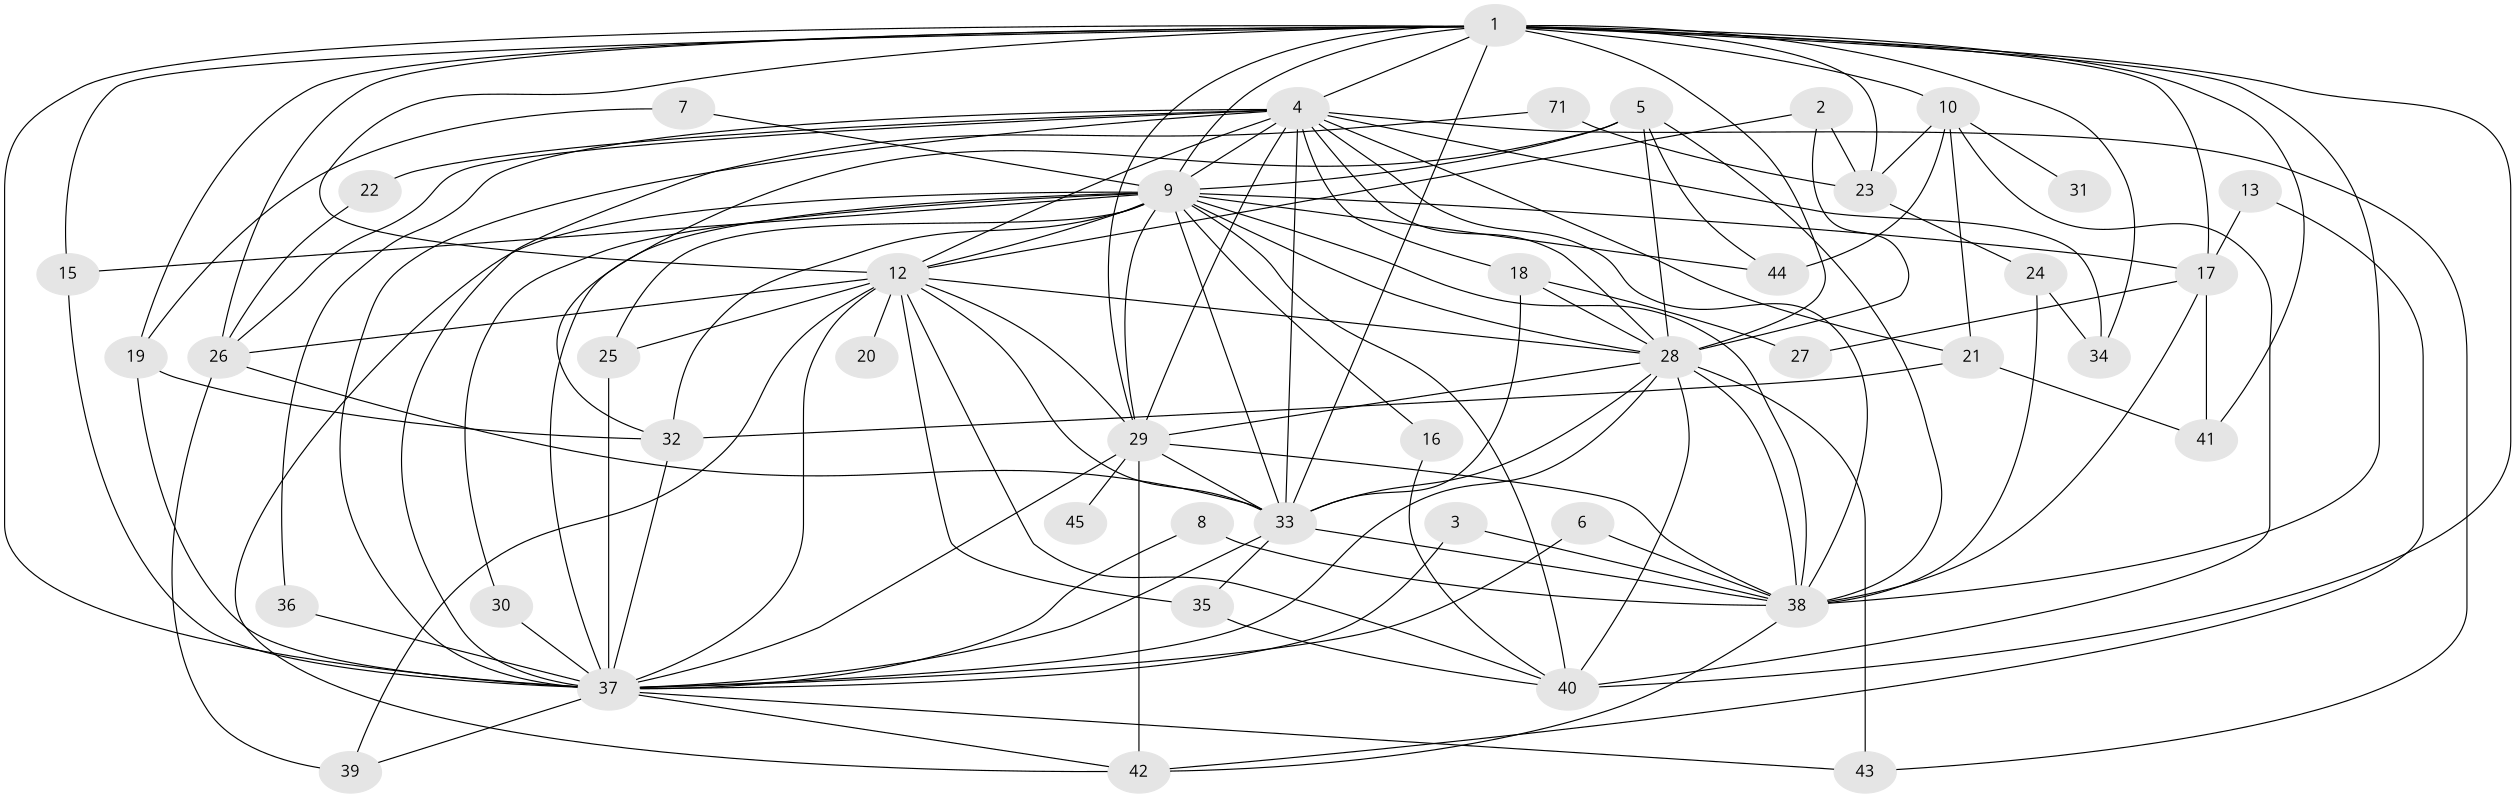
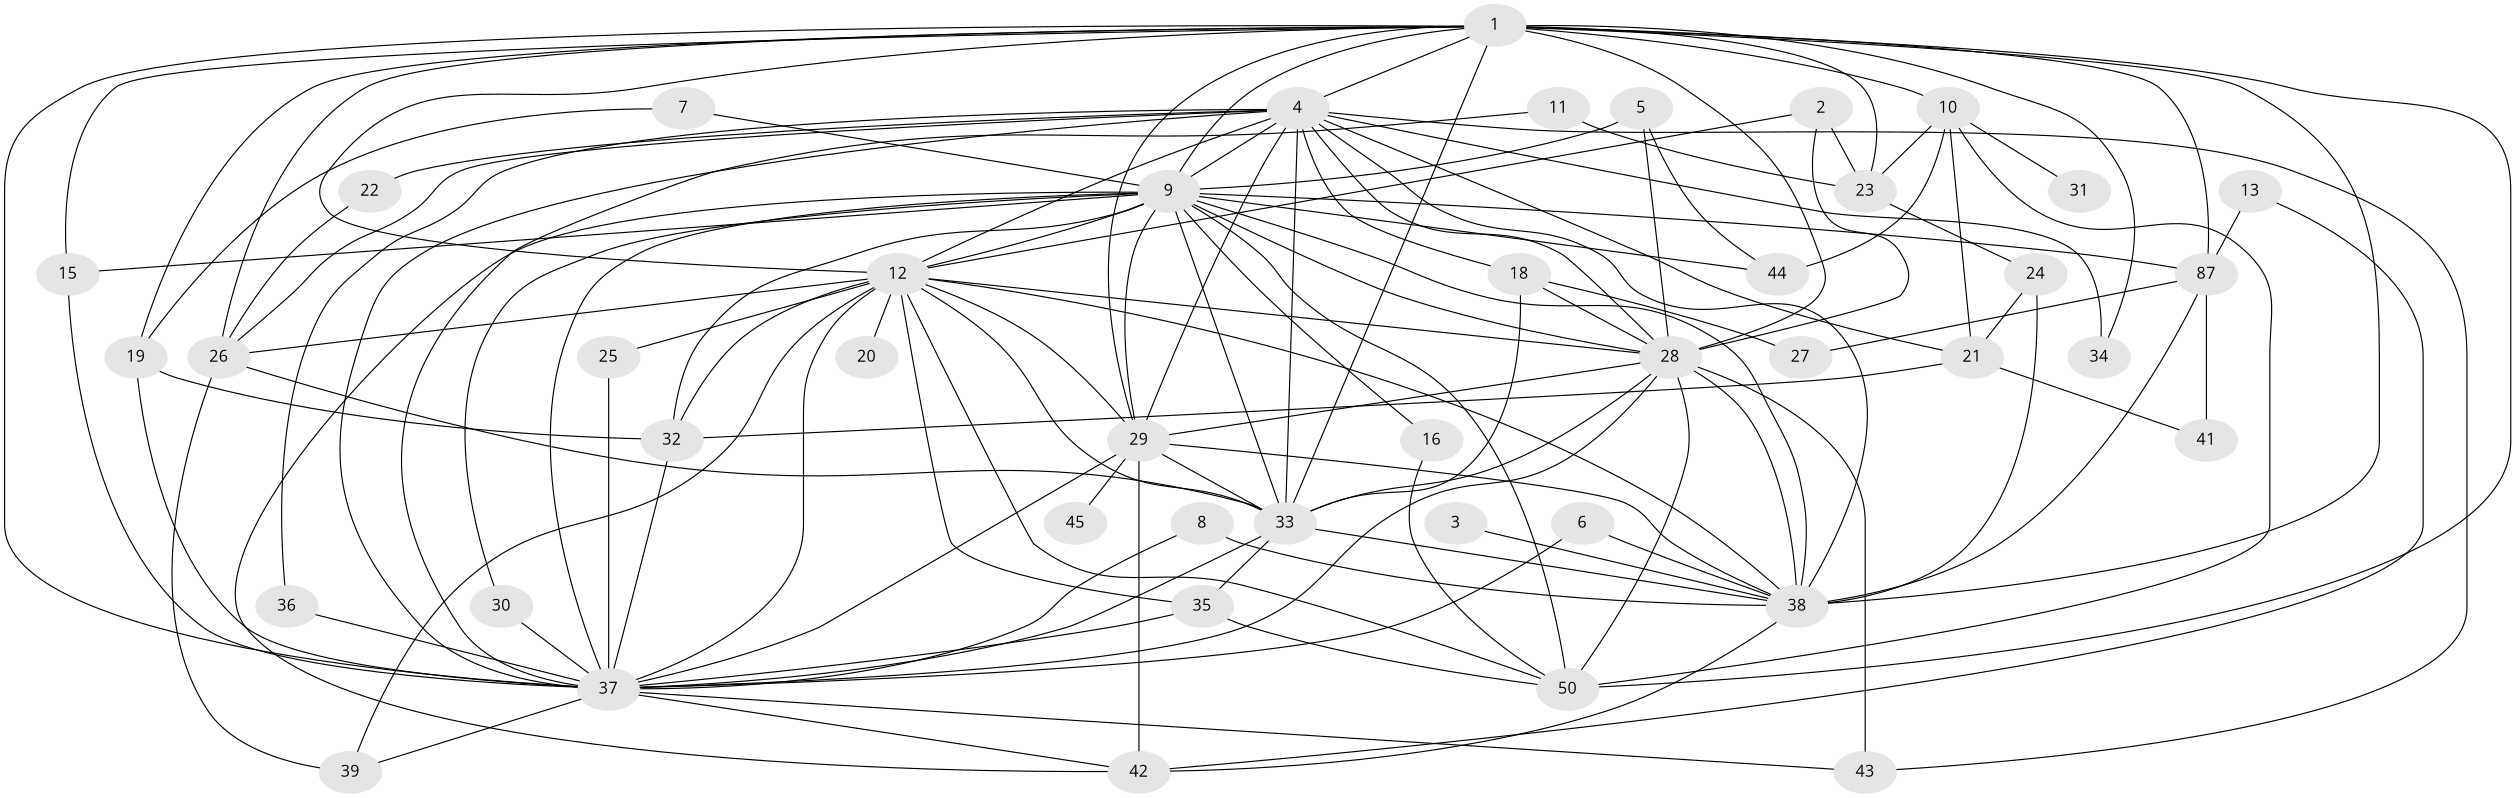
(2169, 82) -> none
(1559, 108) -> (1559, 108)
(992, 151) -> (757, 327)
(859, 225) -> none
(2206, 274) -> (2206, 274)
(2068, 316) -> (2011, 307)
(1895, 347) -> (1376, 378)
(1060, 674) -> (907, 656)
(1568, 689) -> (1568, 689)
